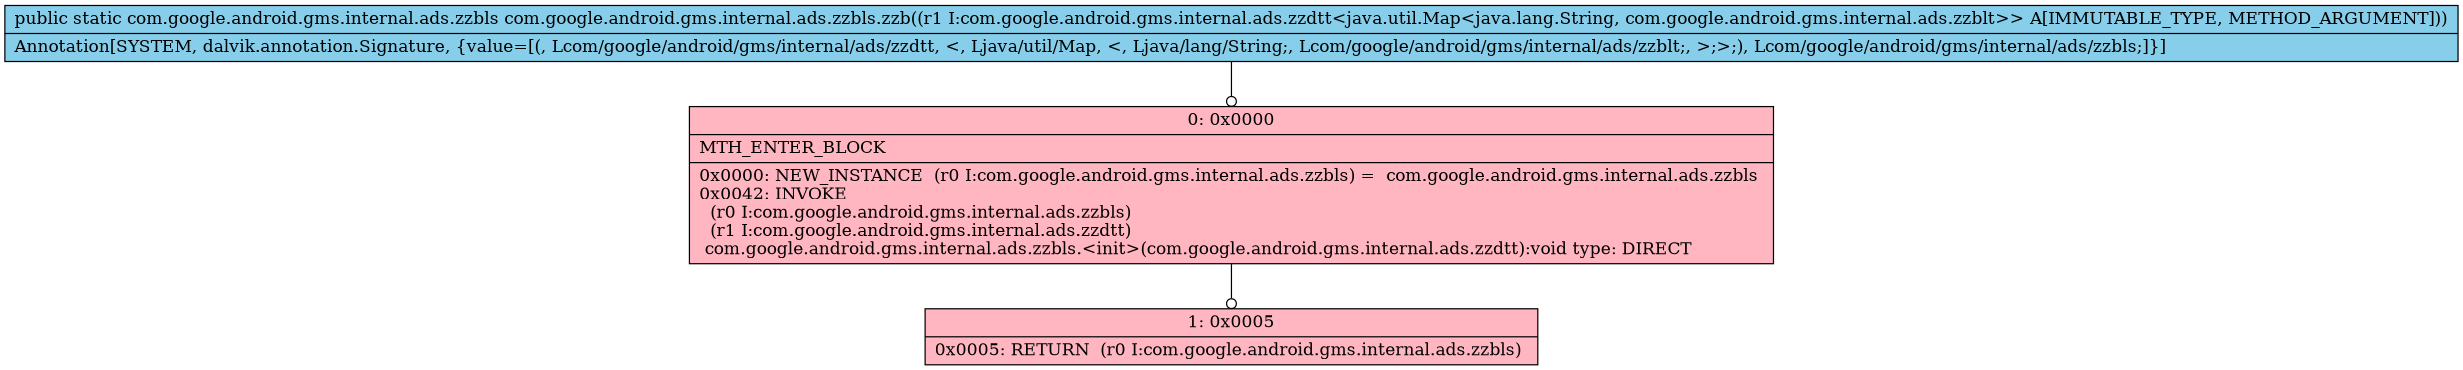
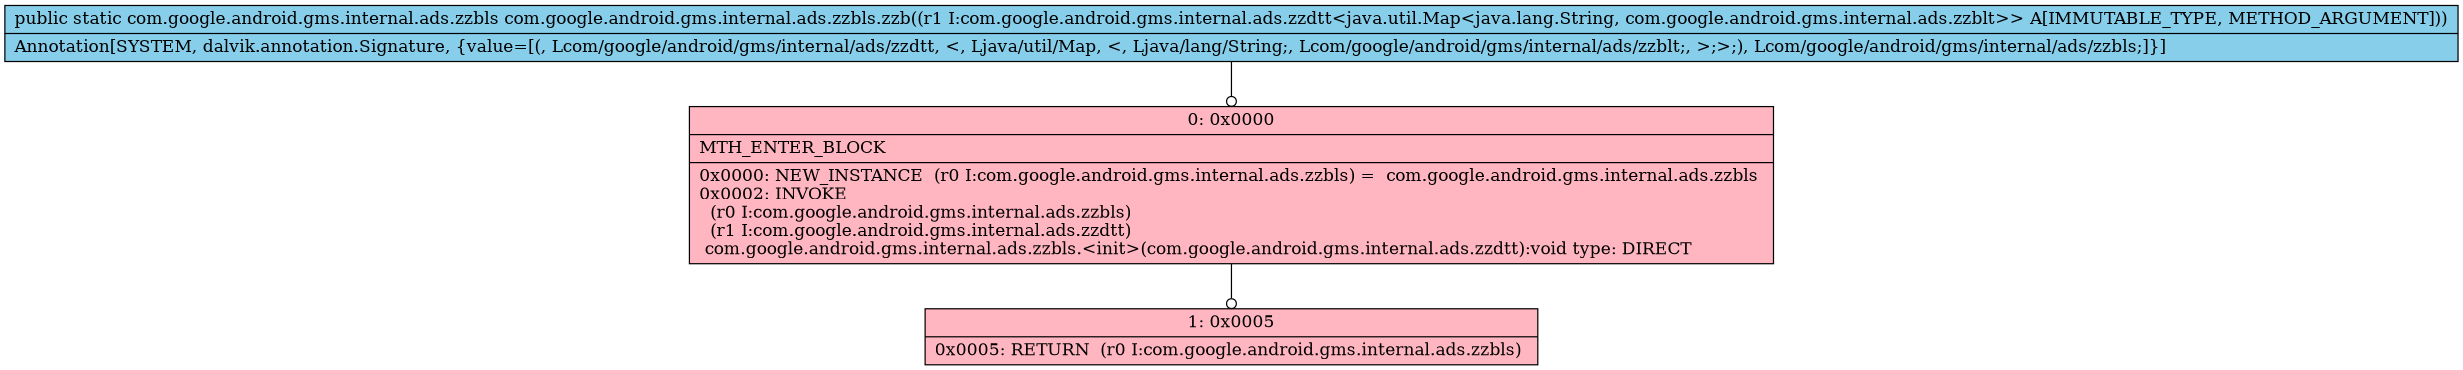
(779, 194) -> (779, 194)
